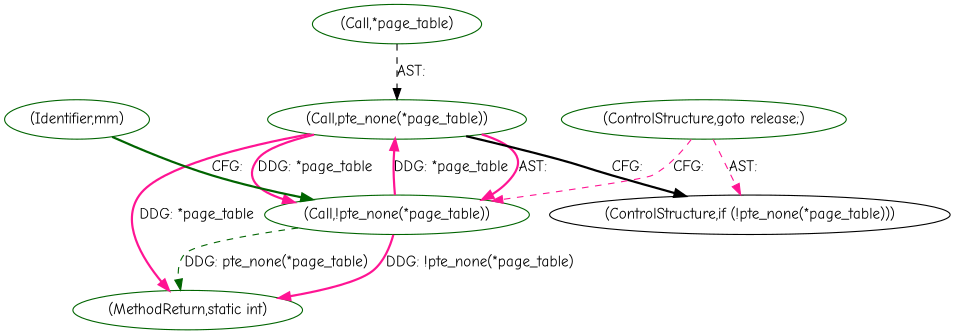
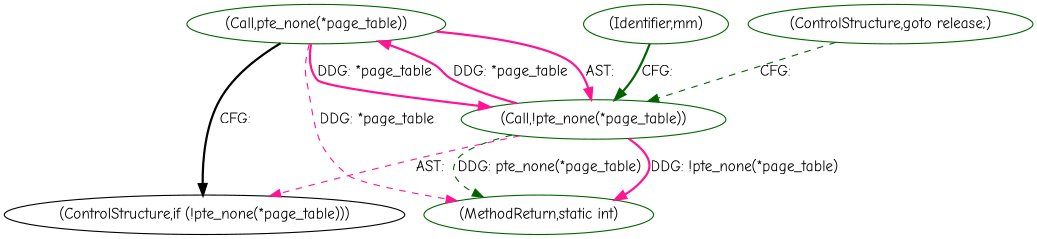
(397, 24) -> none
(724, 162) -> (400, 163)
(175, 171) -> (333, 161)
(604, 185) -> (747, 70)
